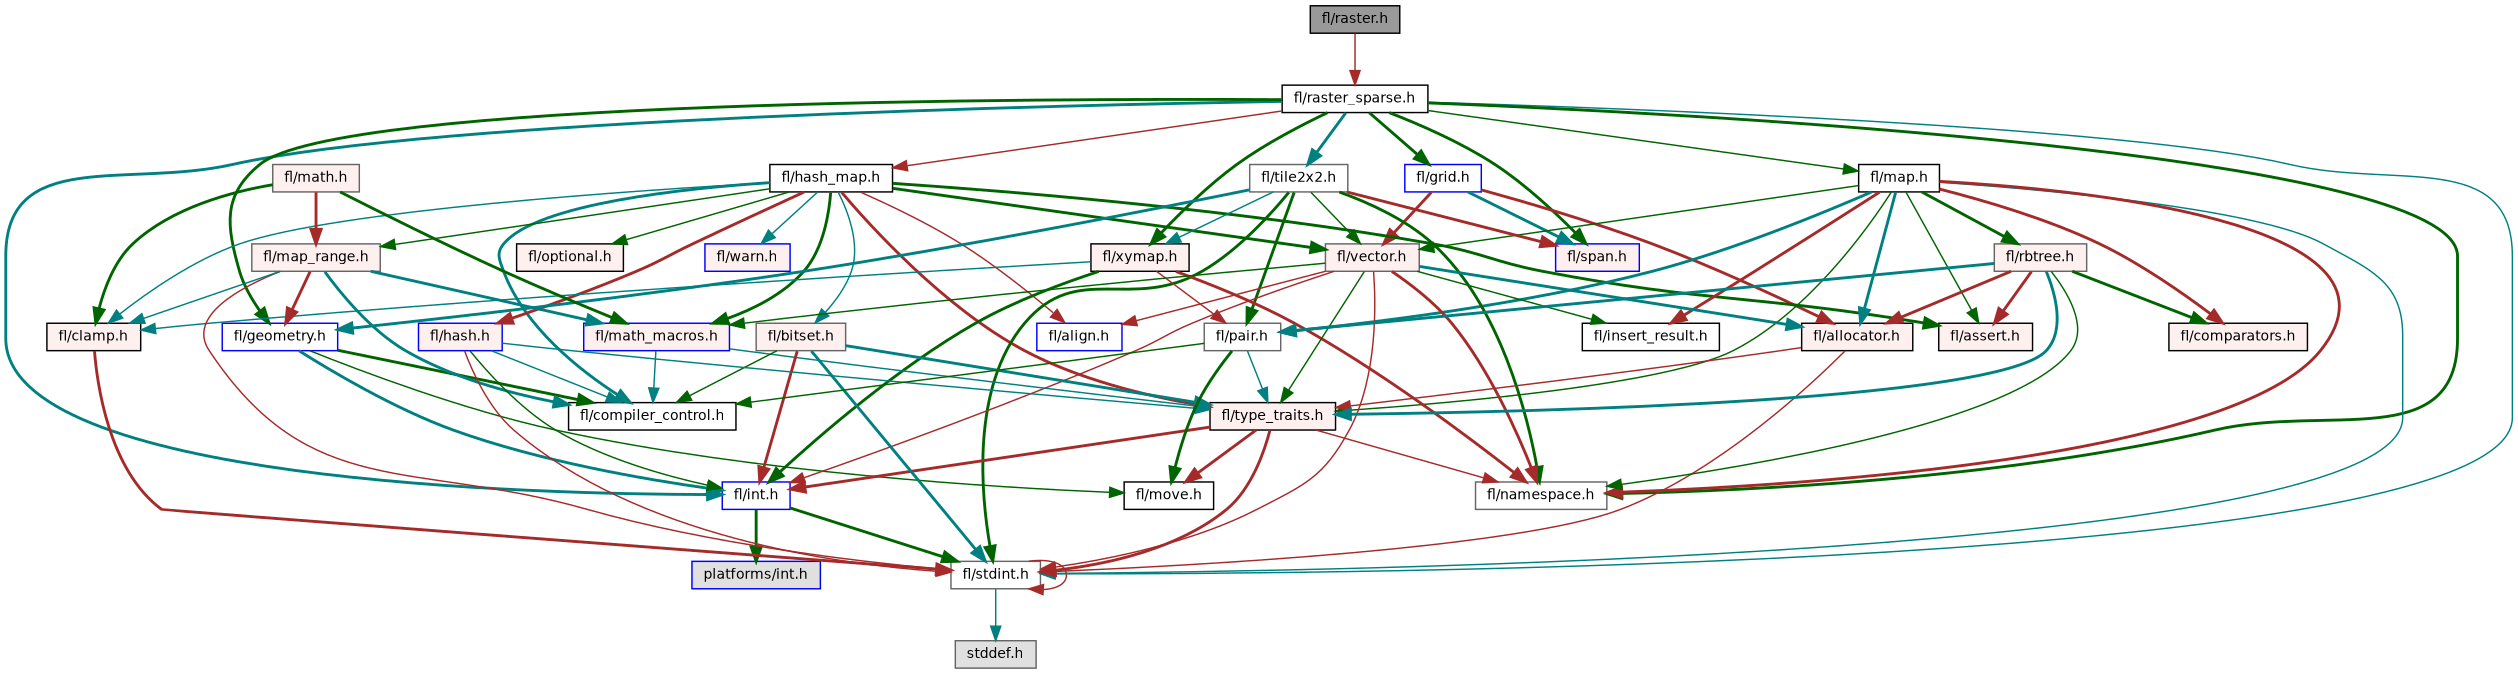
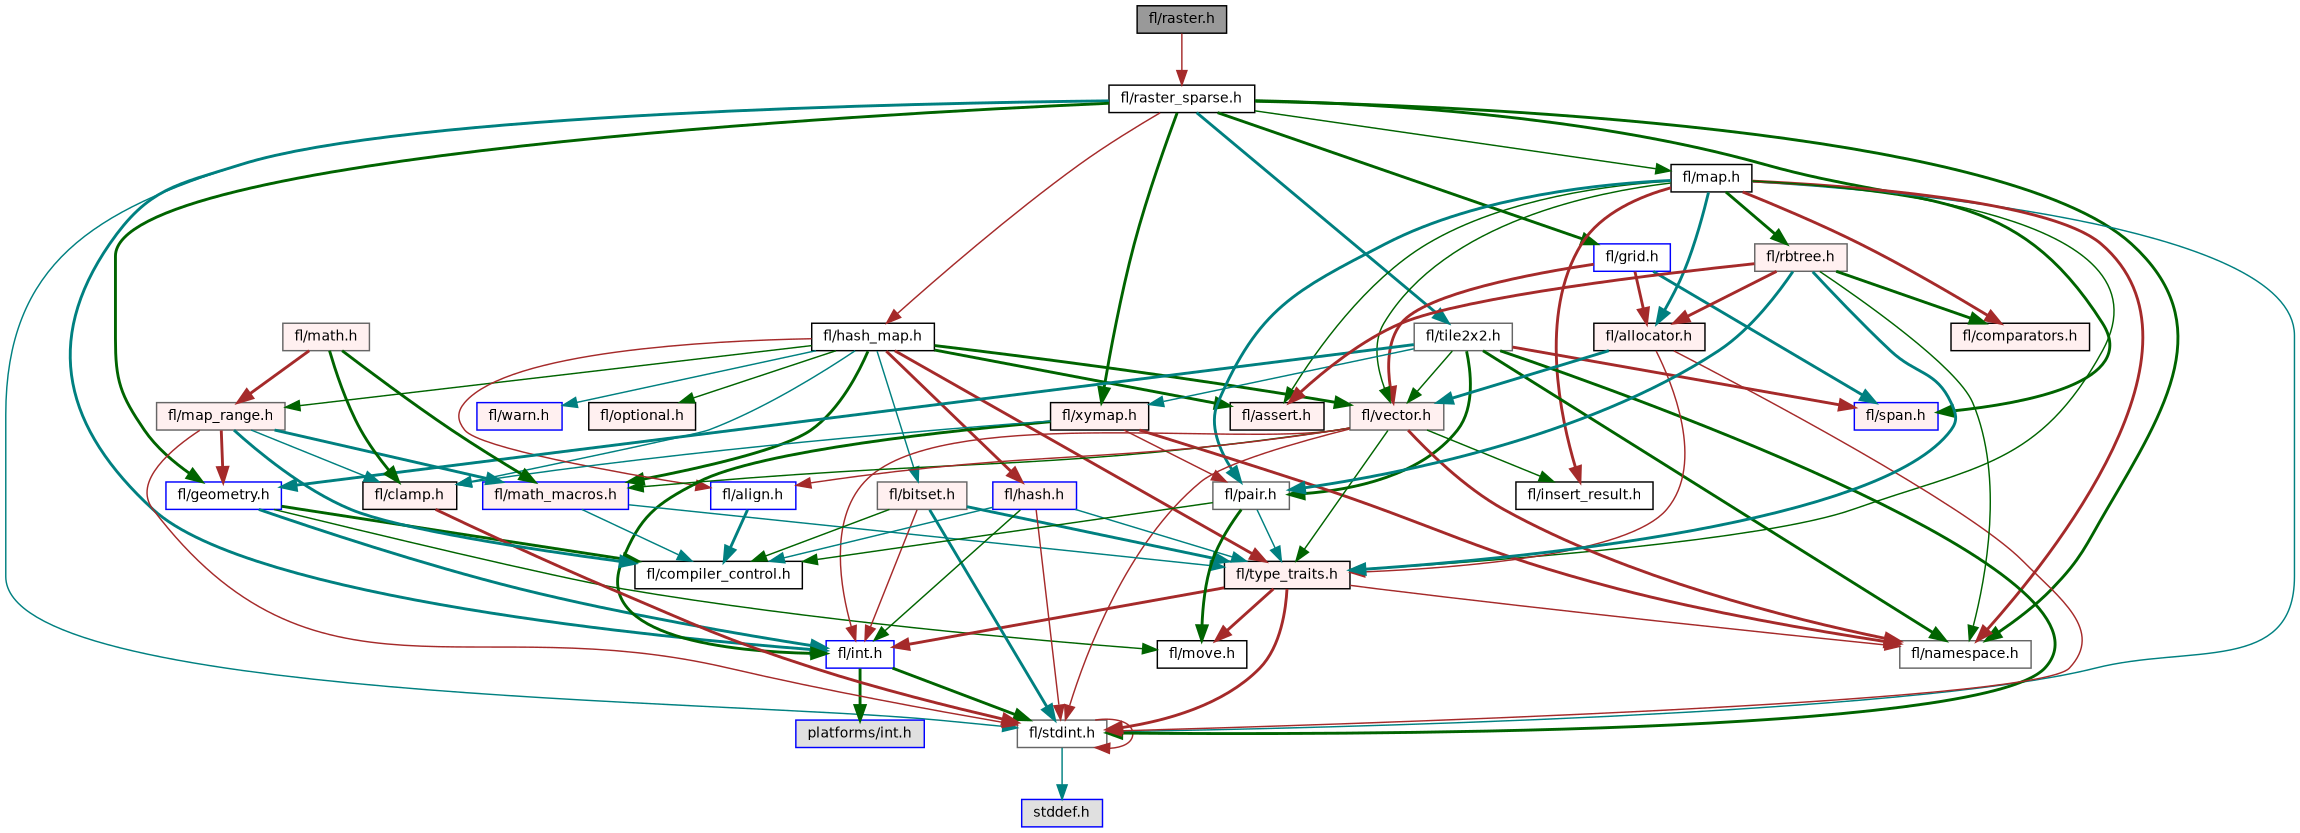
(506, 242) -> (739, 529)
(1539, 285) -> (1511, 380)
(781, 409) -> (894, 568)
(996, 654) -> (1062, 813)
